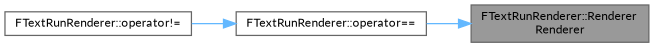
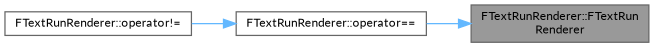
(560, 24) -> (560, 24)
